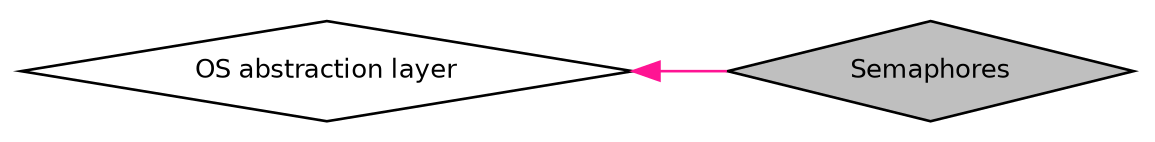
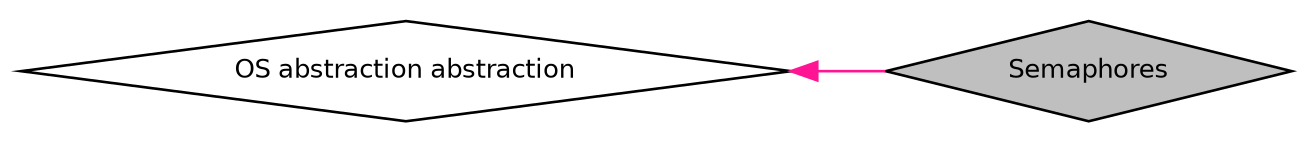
(327, 71) -> (406, 71)
